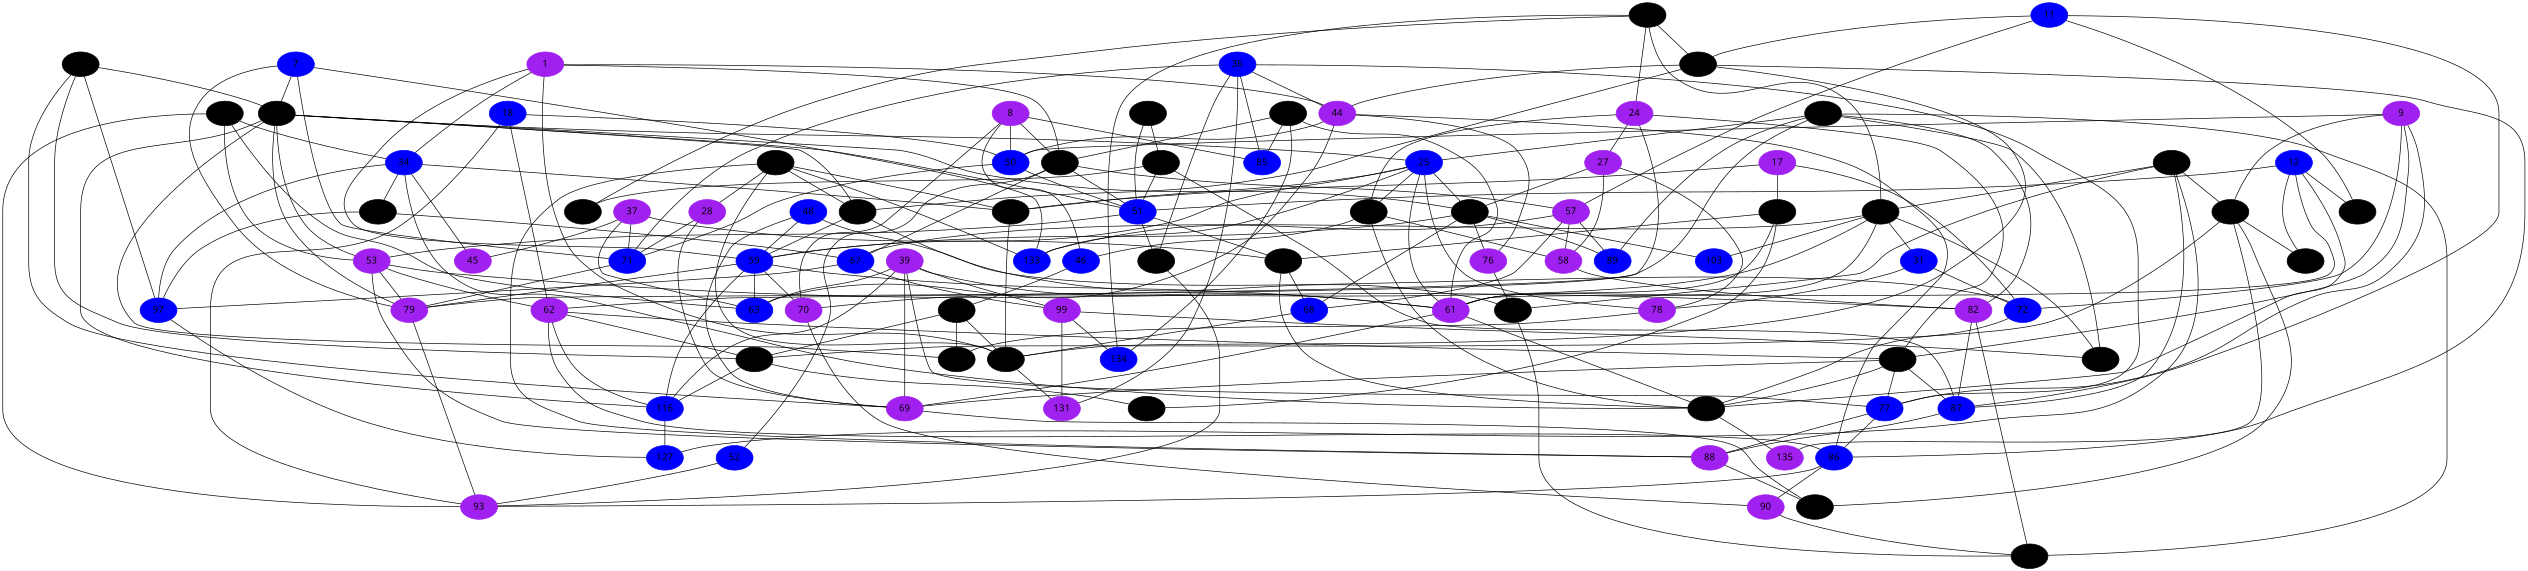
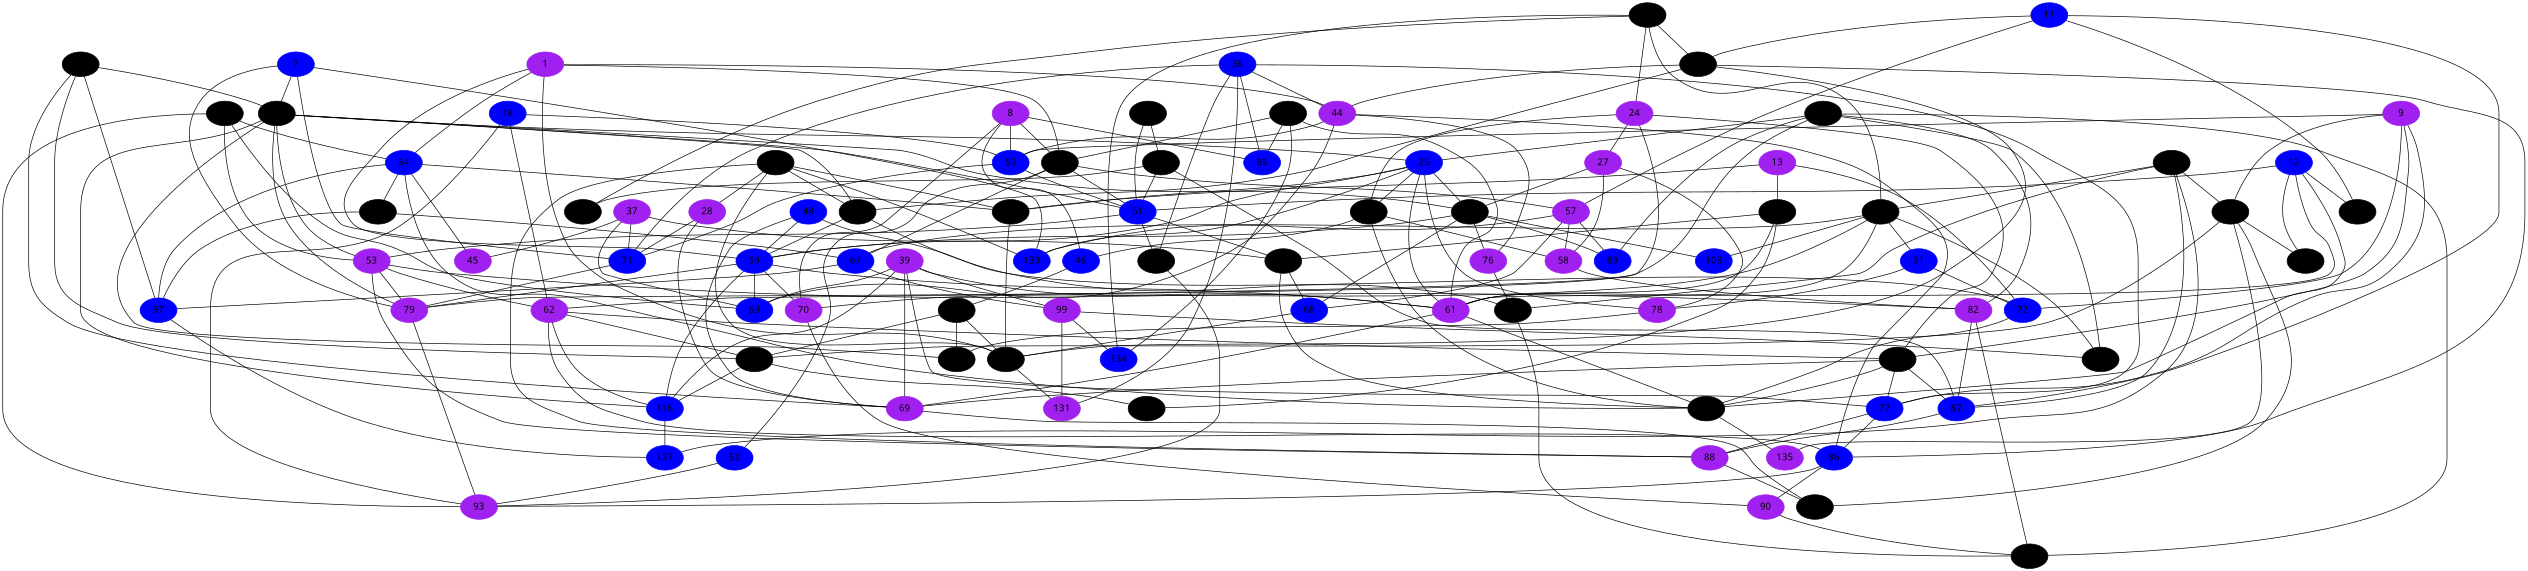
(1777, 163) -> (1777, 163)
